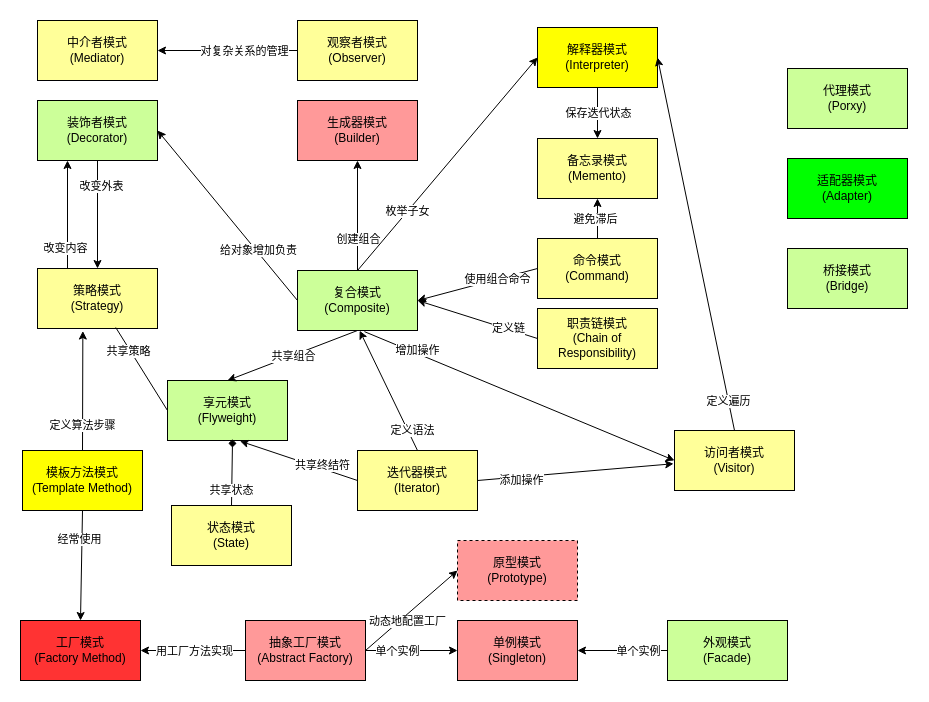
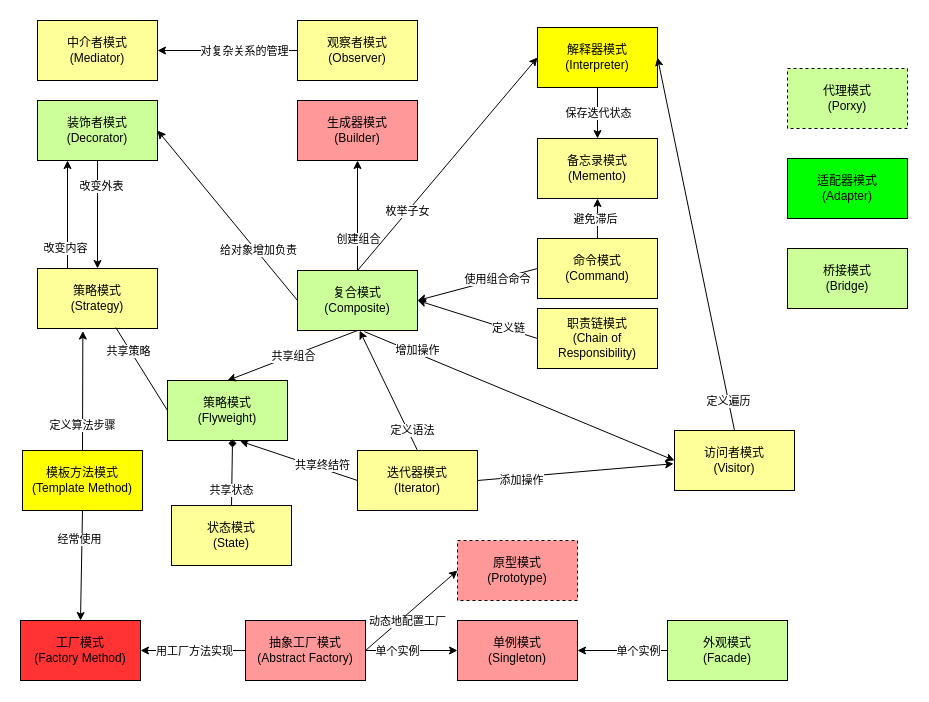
(848, 99) -> (848, 99)
(228, 411) -> (228, 411)
